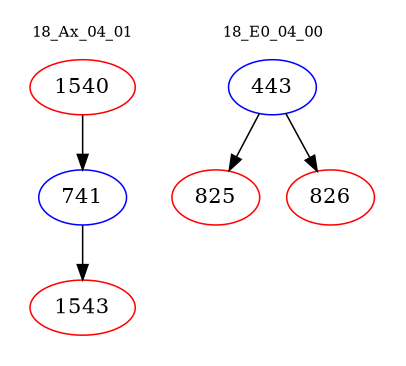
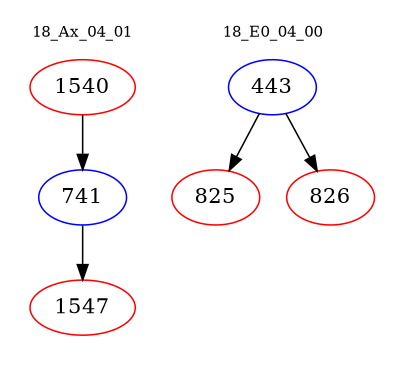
(83, 308) -> (83, 308)
